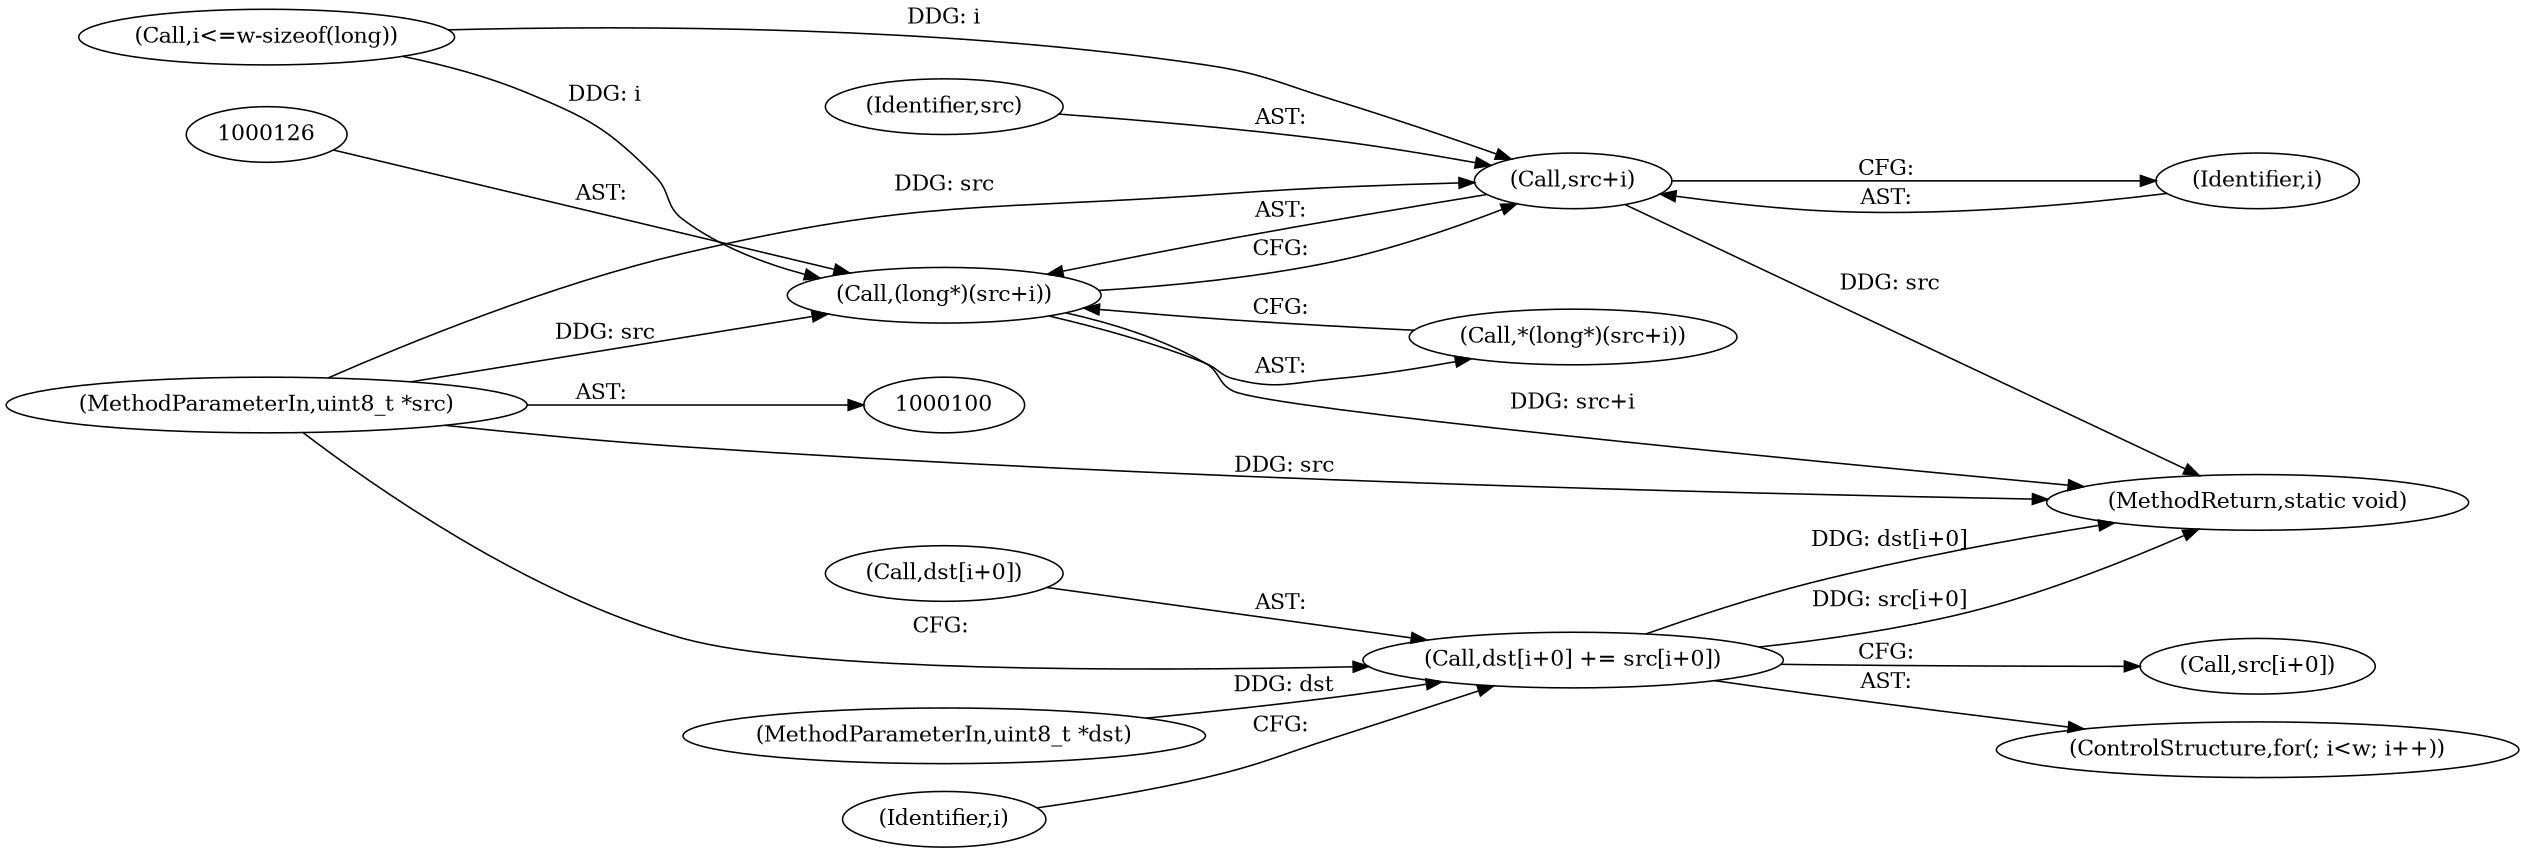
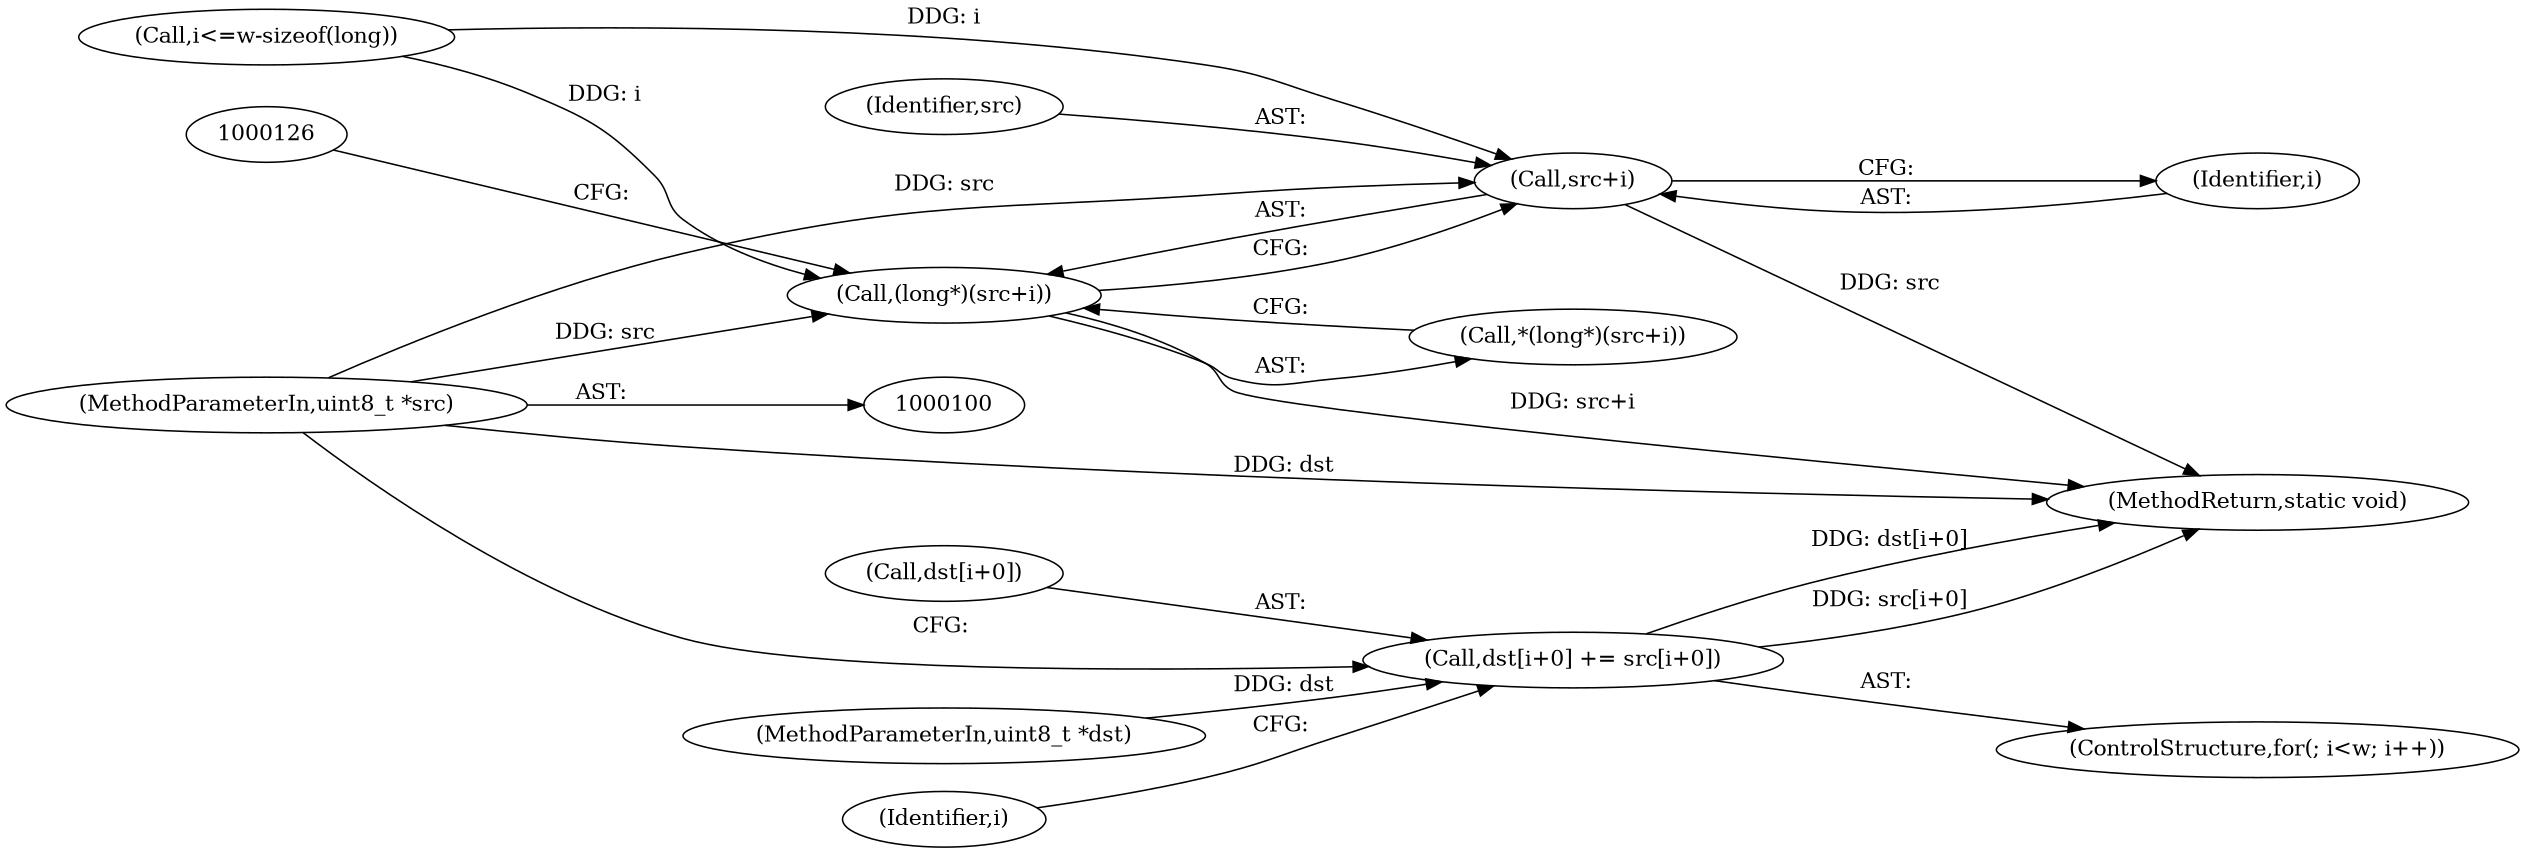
(605, 194) -> (605, 194)
(1284, 466) -> (1284, 466)
(2258, 666) -> none
